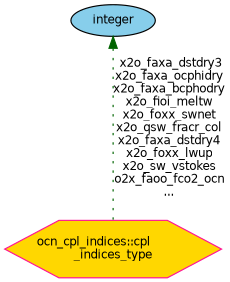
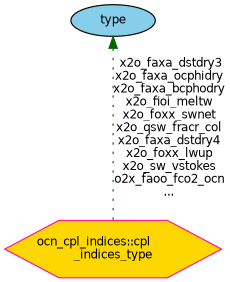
(113, 21) -> (113, 21)
